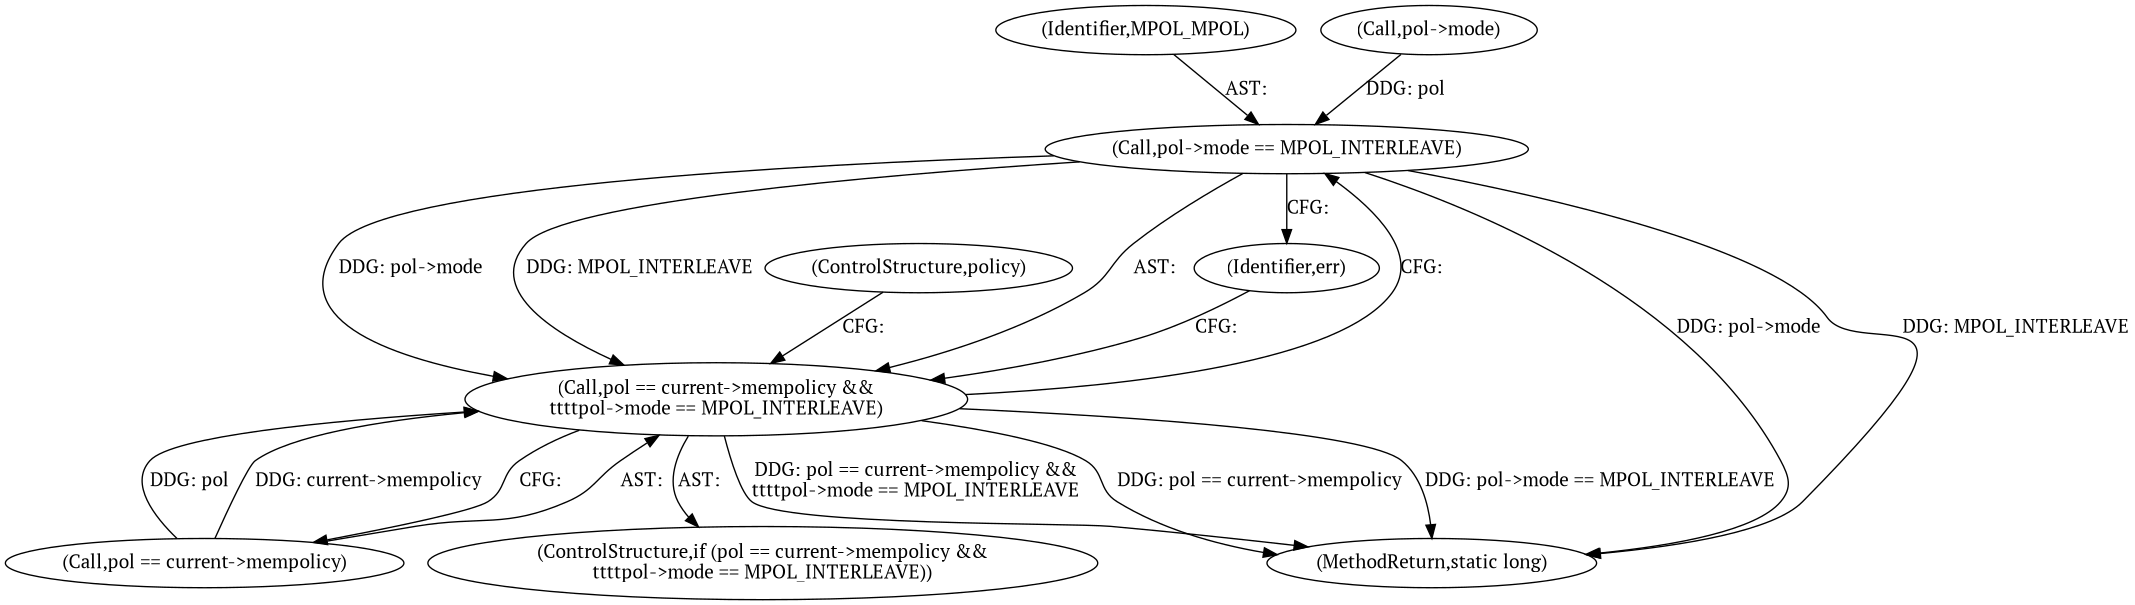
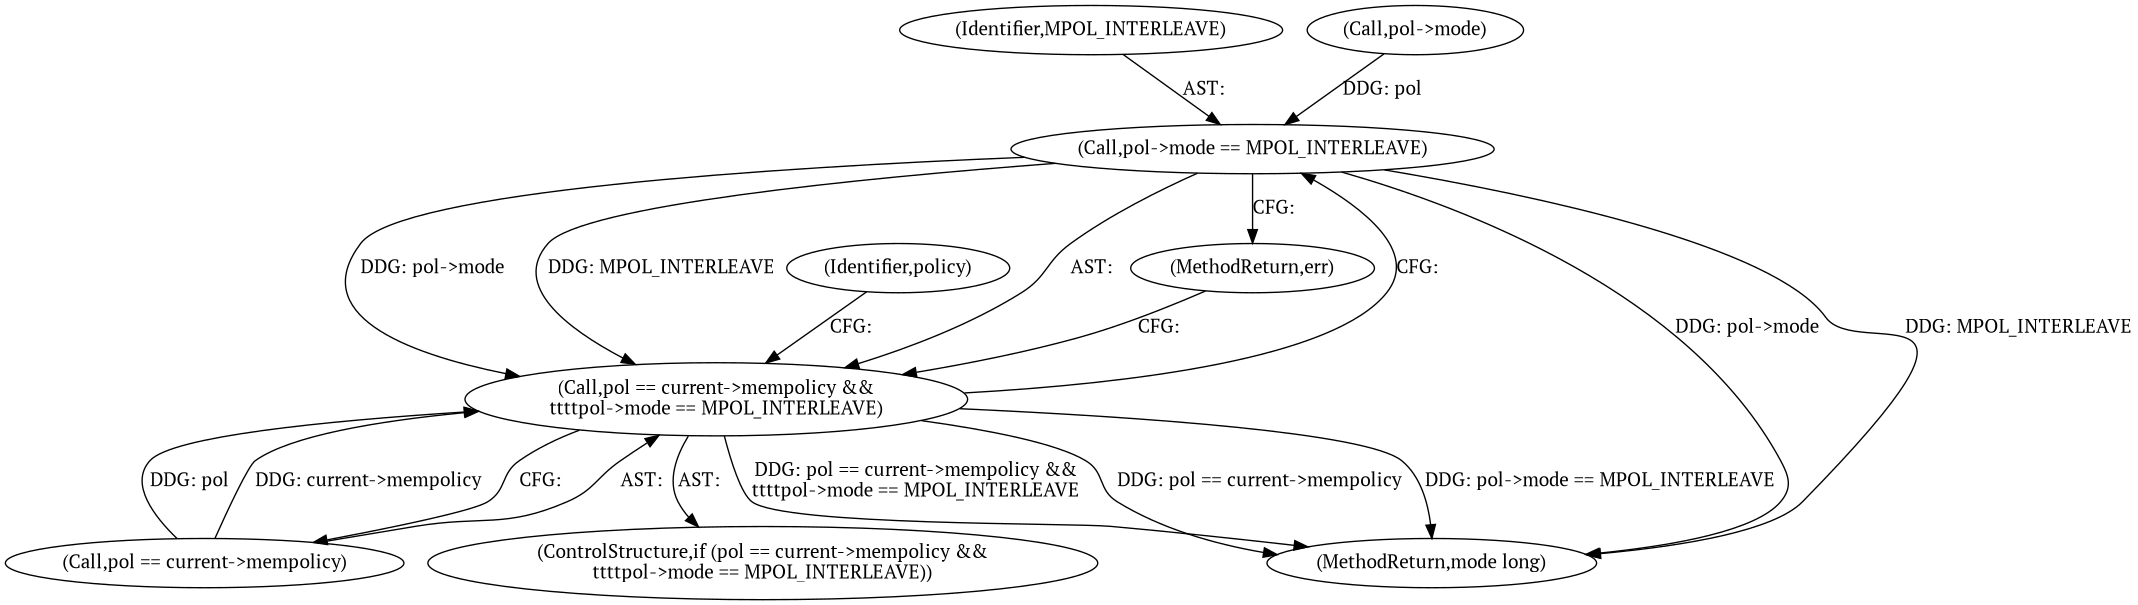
(1146, 30) -> (1091, 30)
(919, 268) -> (898, 268)
(1287, 268) -> (1253, 268)
(1432, 563) -> (1432, 563)
